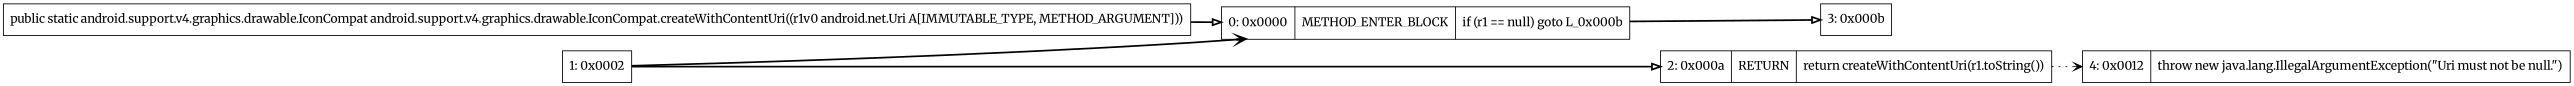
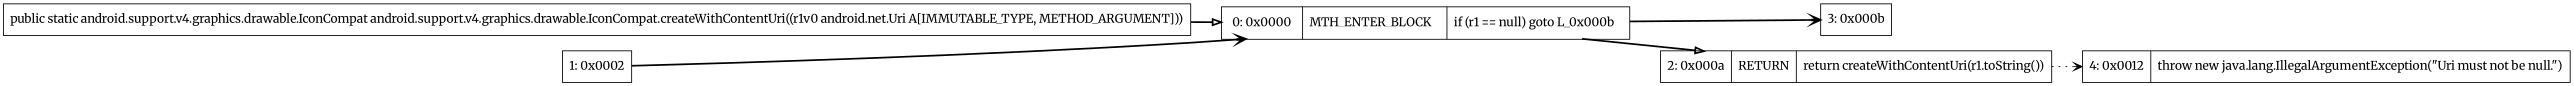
(1721, 21) -> (1721, 21)
(1375, 23) -> (1371, 23)
(1142, 67) -> (1639, 45)
